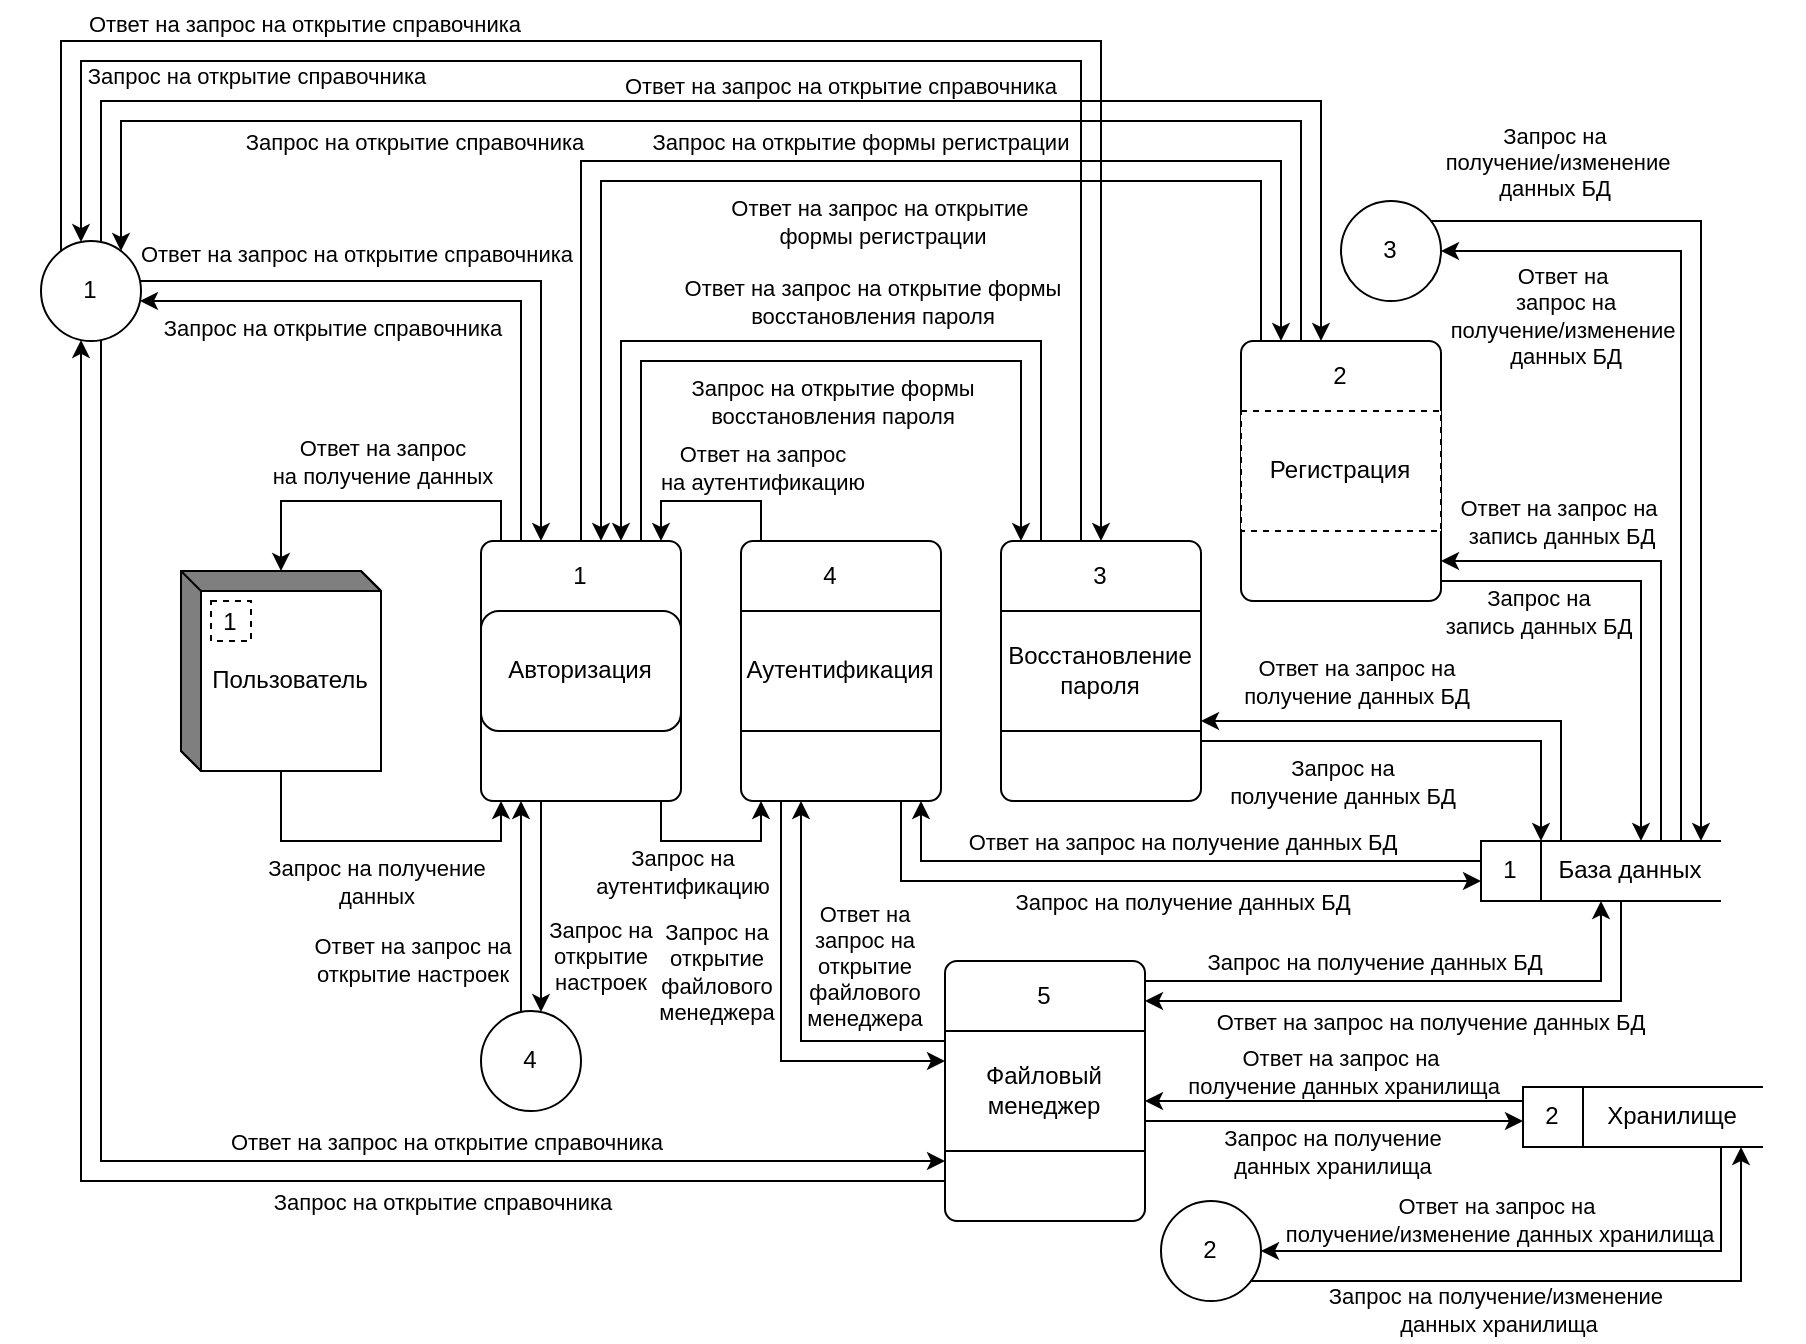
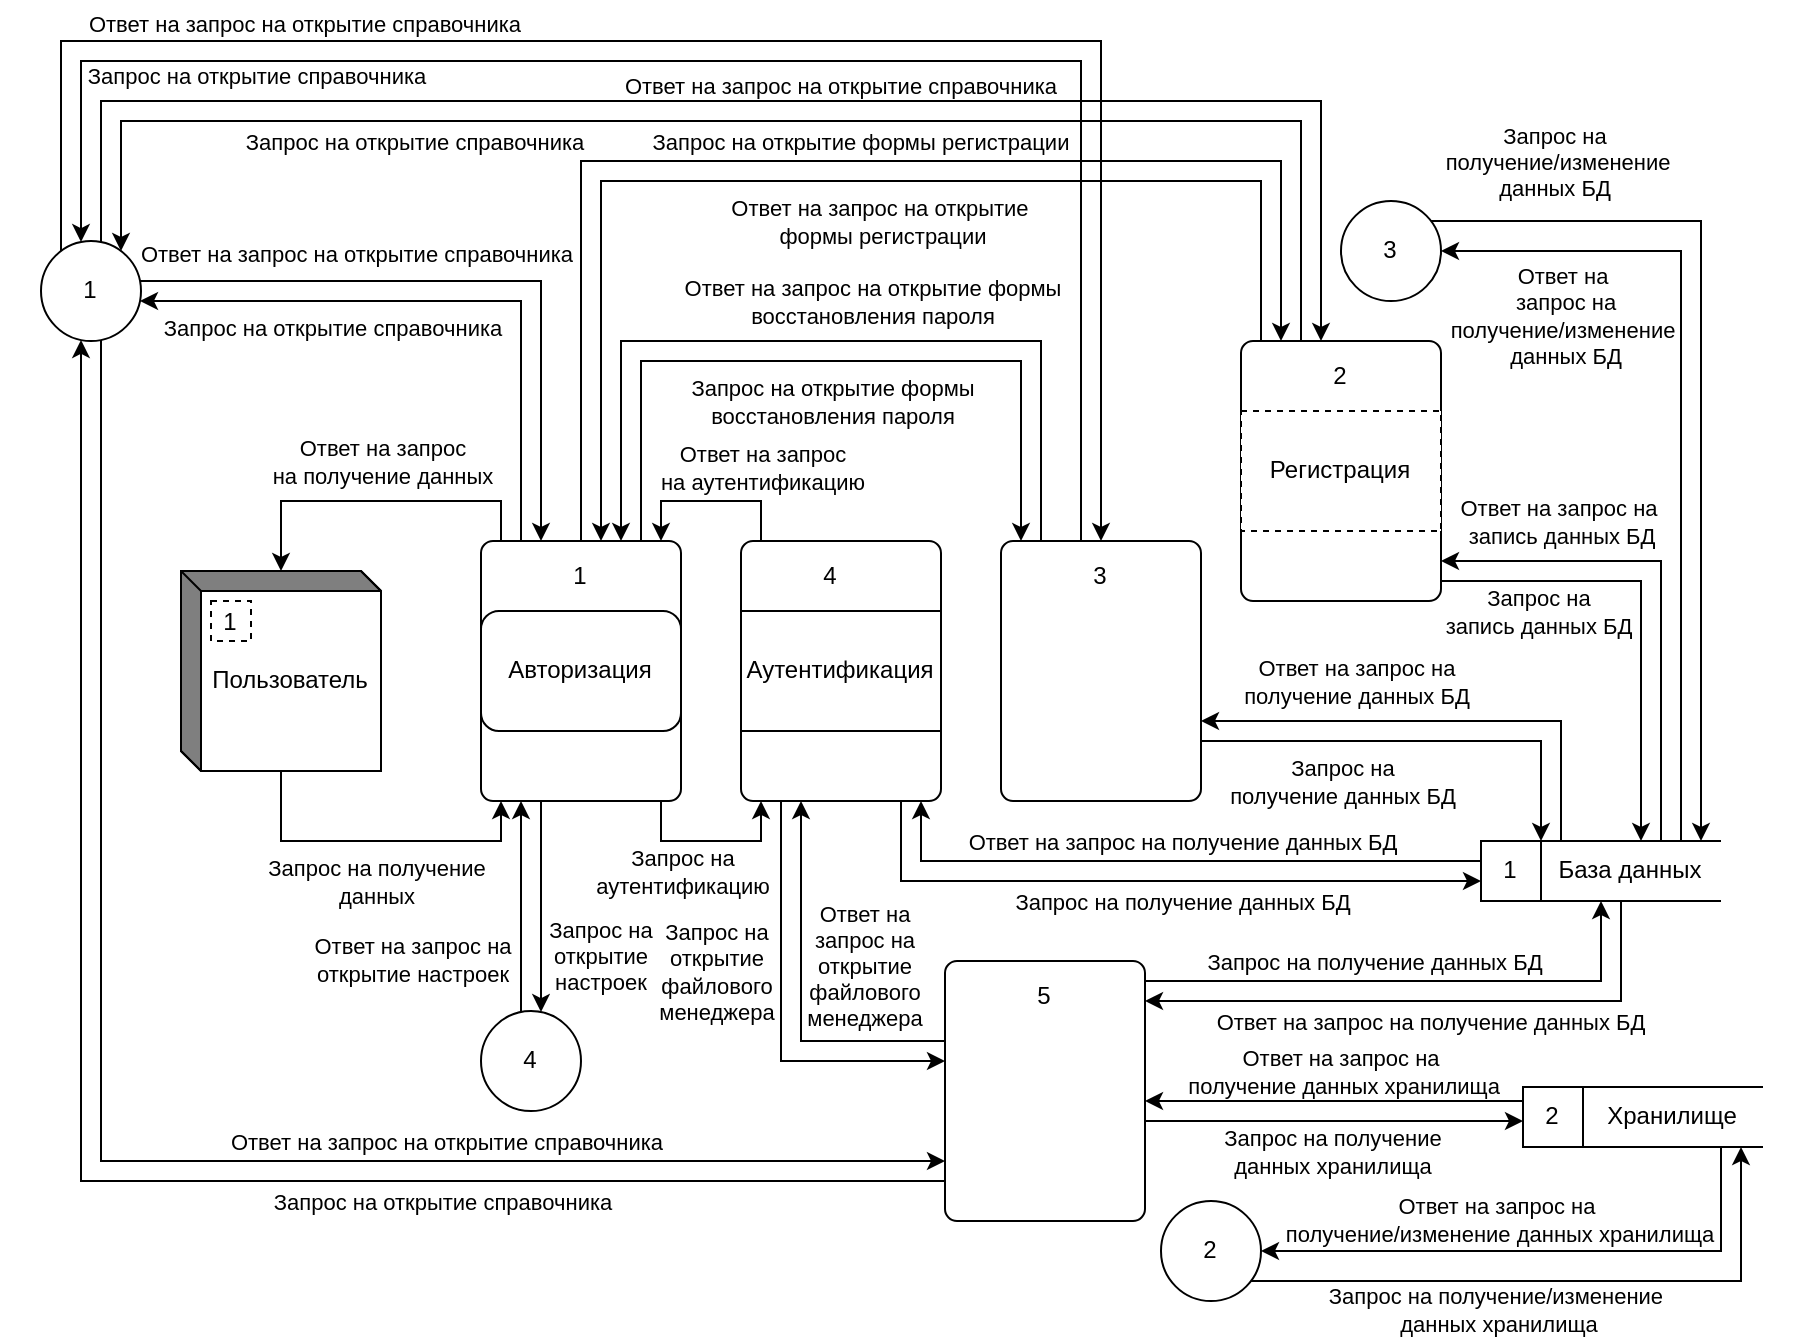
(1101, 671) -> none
(1045, 1091) -> none
